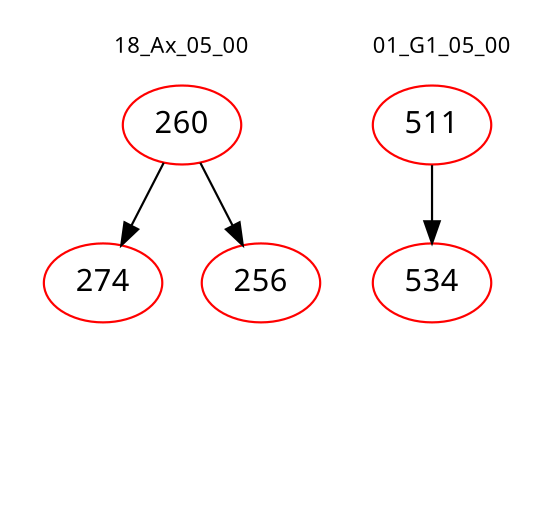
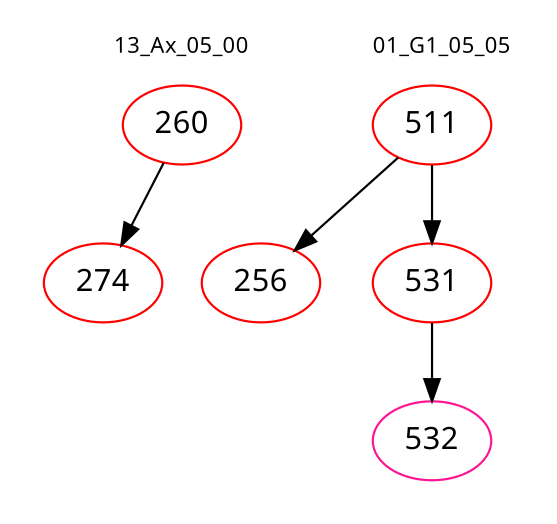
(182, 47) -> (182, 47)
(443, 47) -> (443, 47)
(216, 194) -> (370, 183)
(432, 283) -> (432, 283)
none -> (432, 441)
